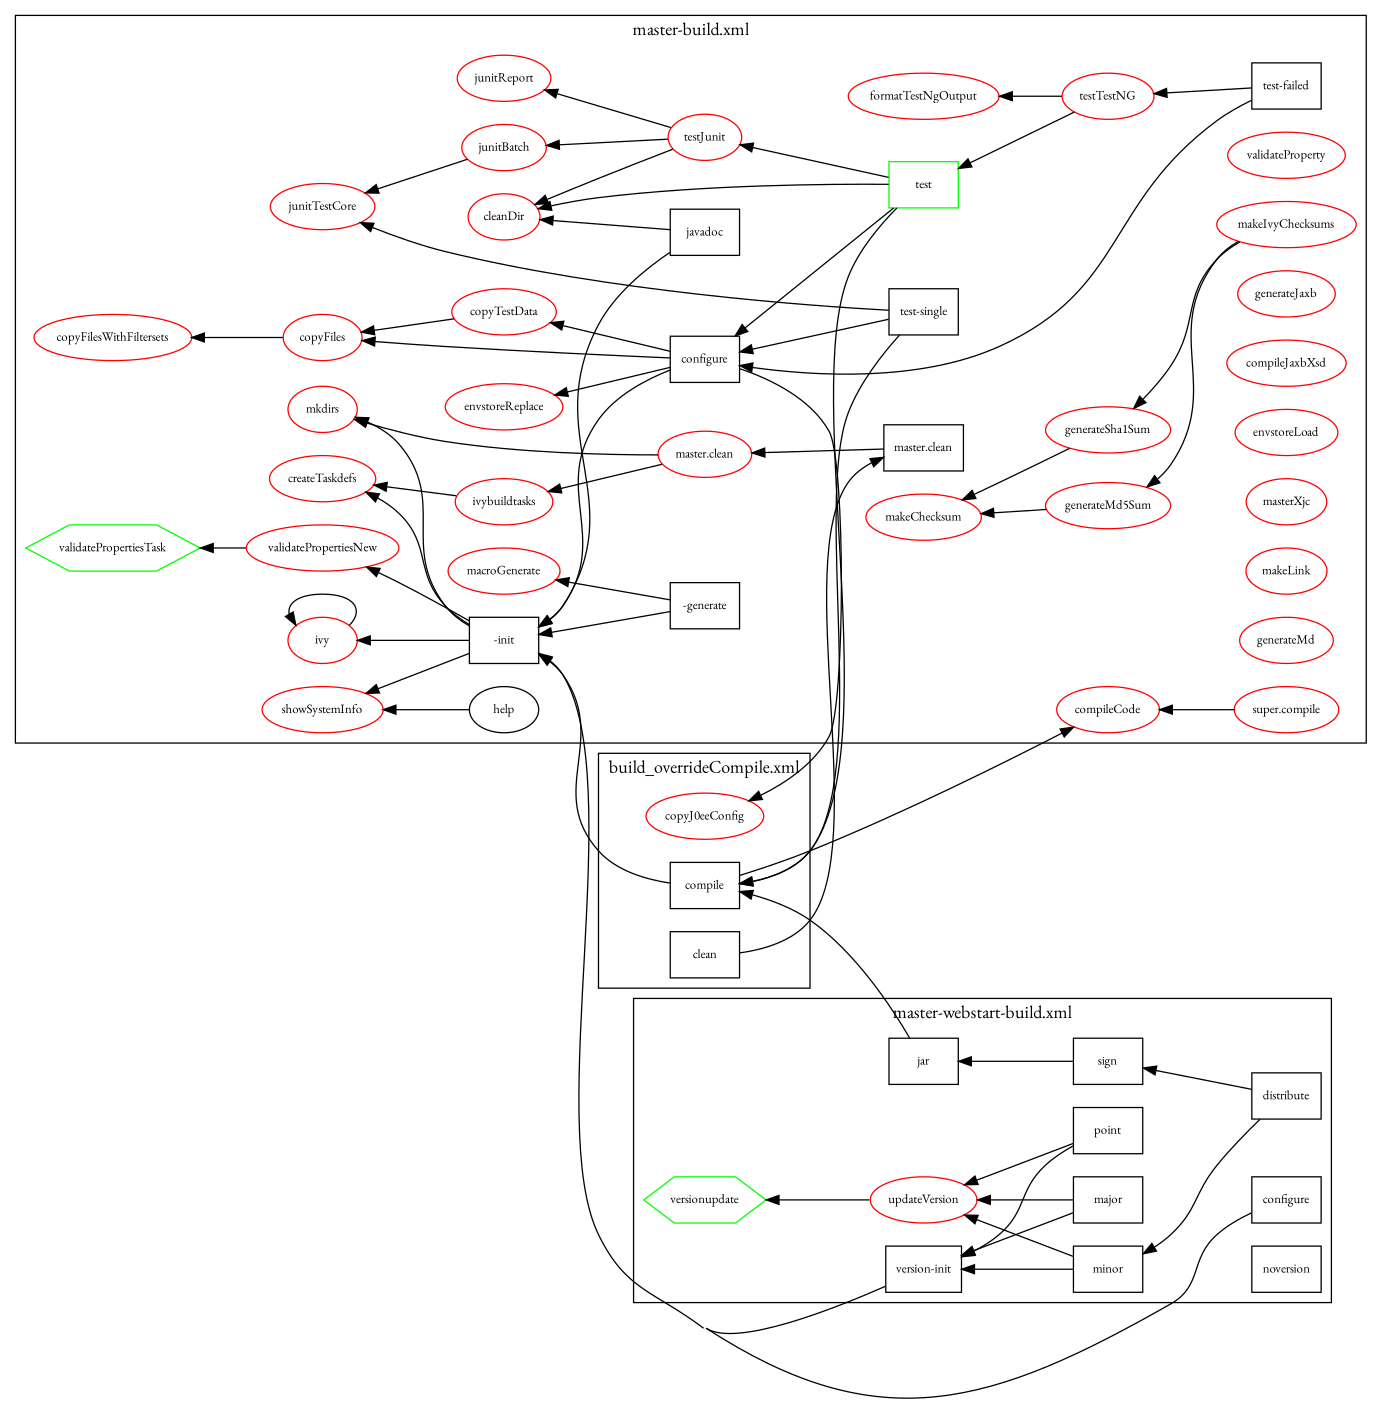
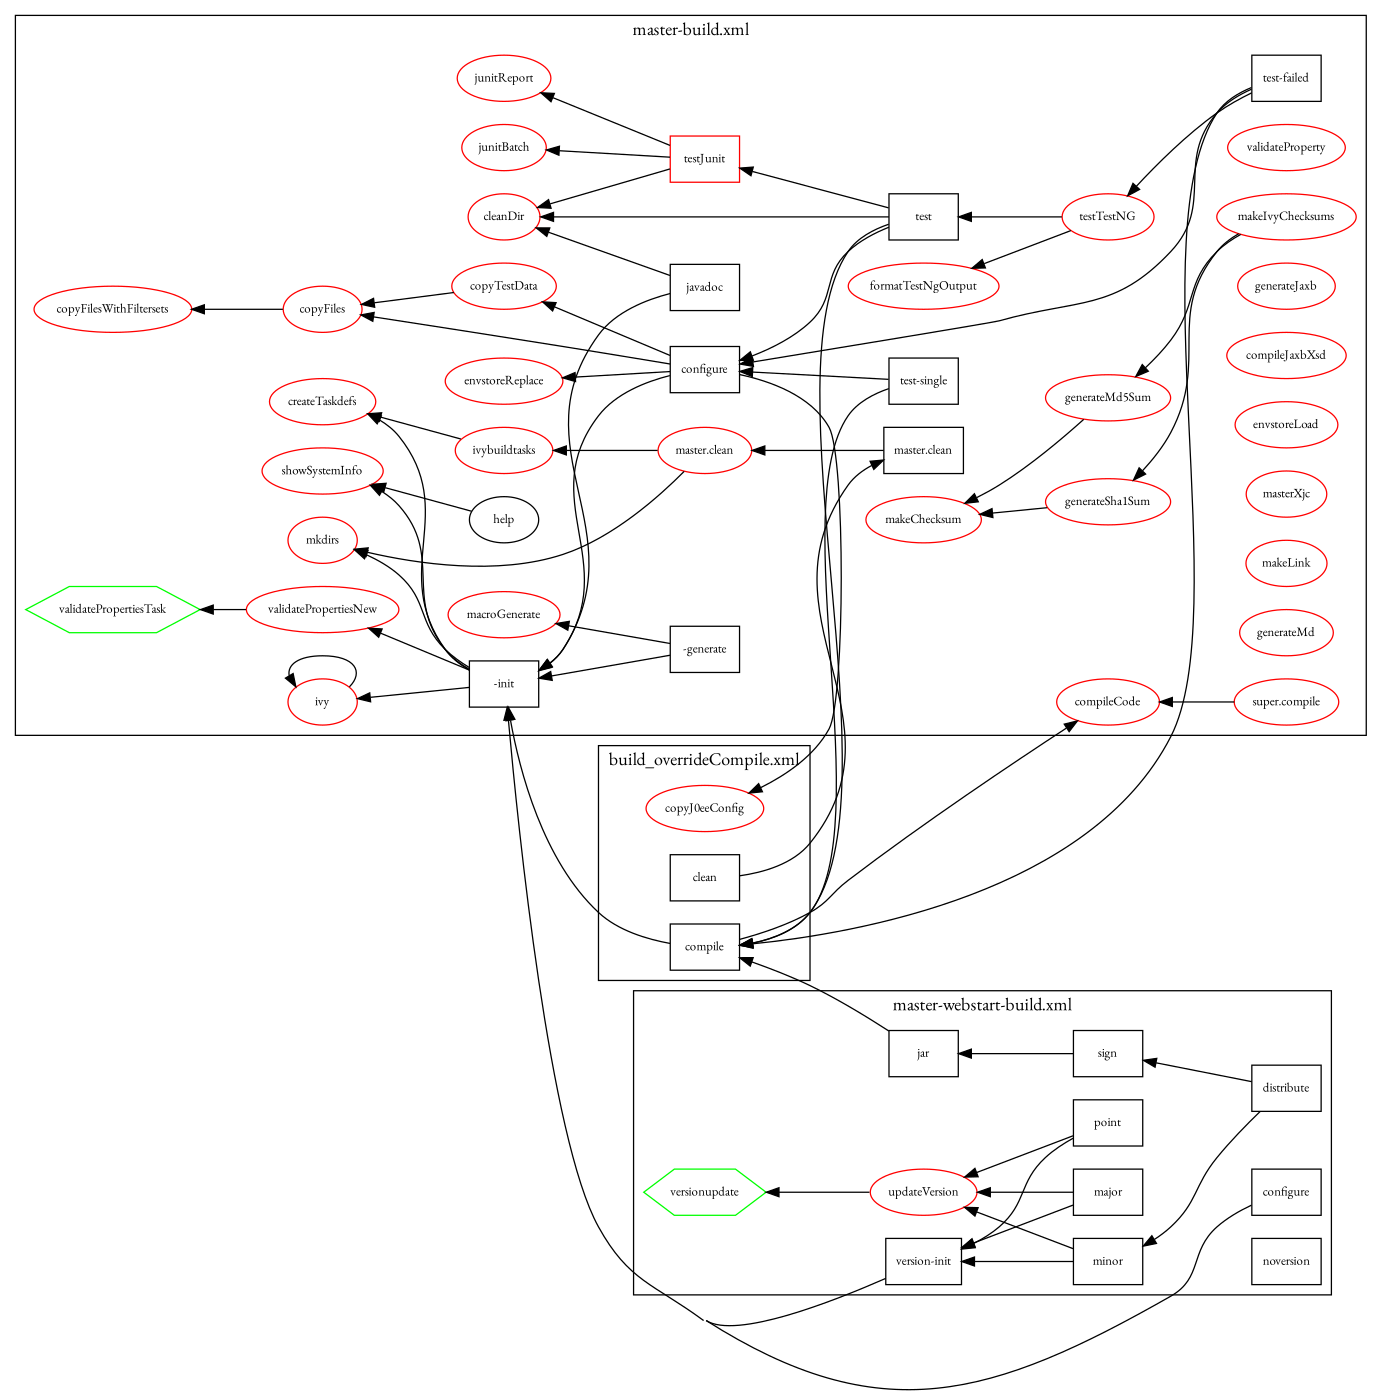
(705, 137) -> (705, 159)
(924, 185) -> (924, 217)
(323, 207) -> none
none -> (1191, 644)
